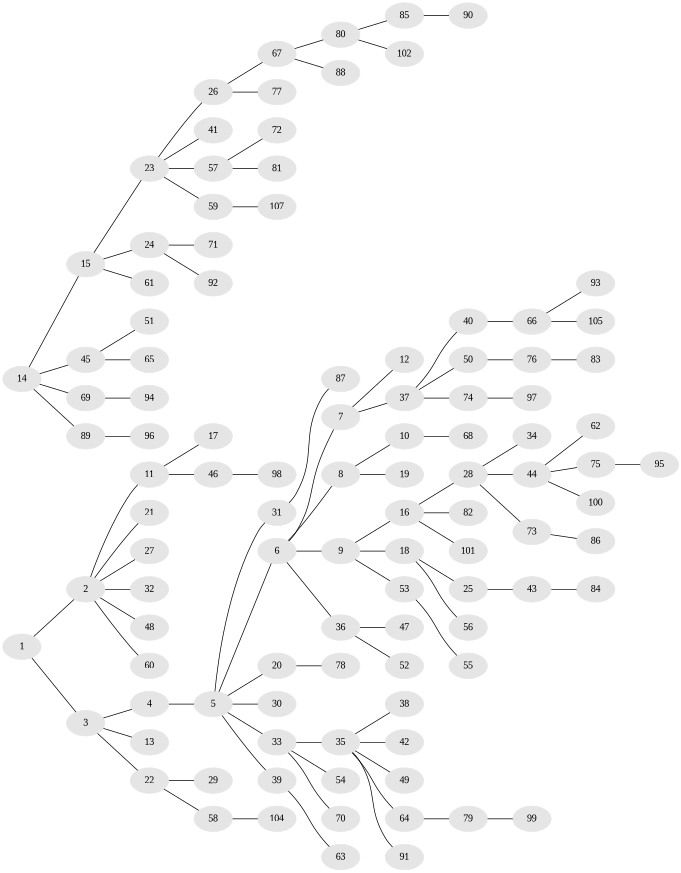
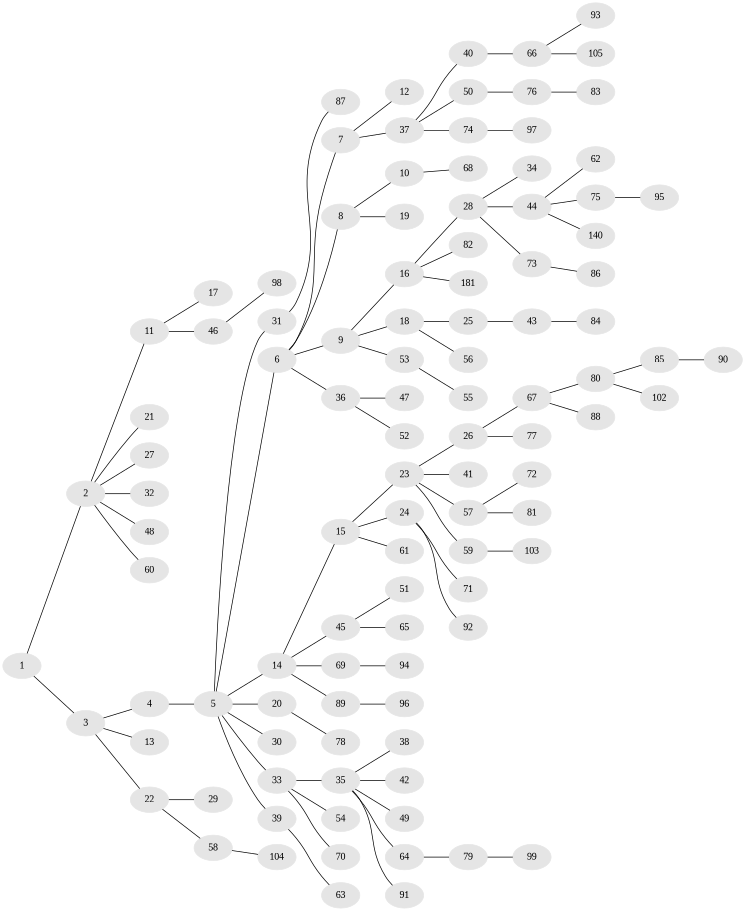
(277, 207) -> (532, 551)
(596, 503) -> (596, 236)
(468, 551) -> (468, 283)
none -> (245, 685)
